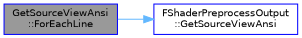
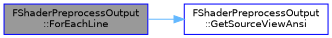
(61, 19) -> (76, 19)
